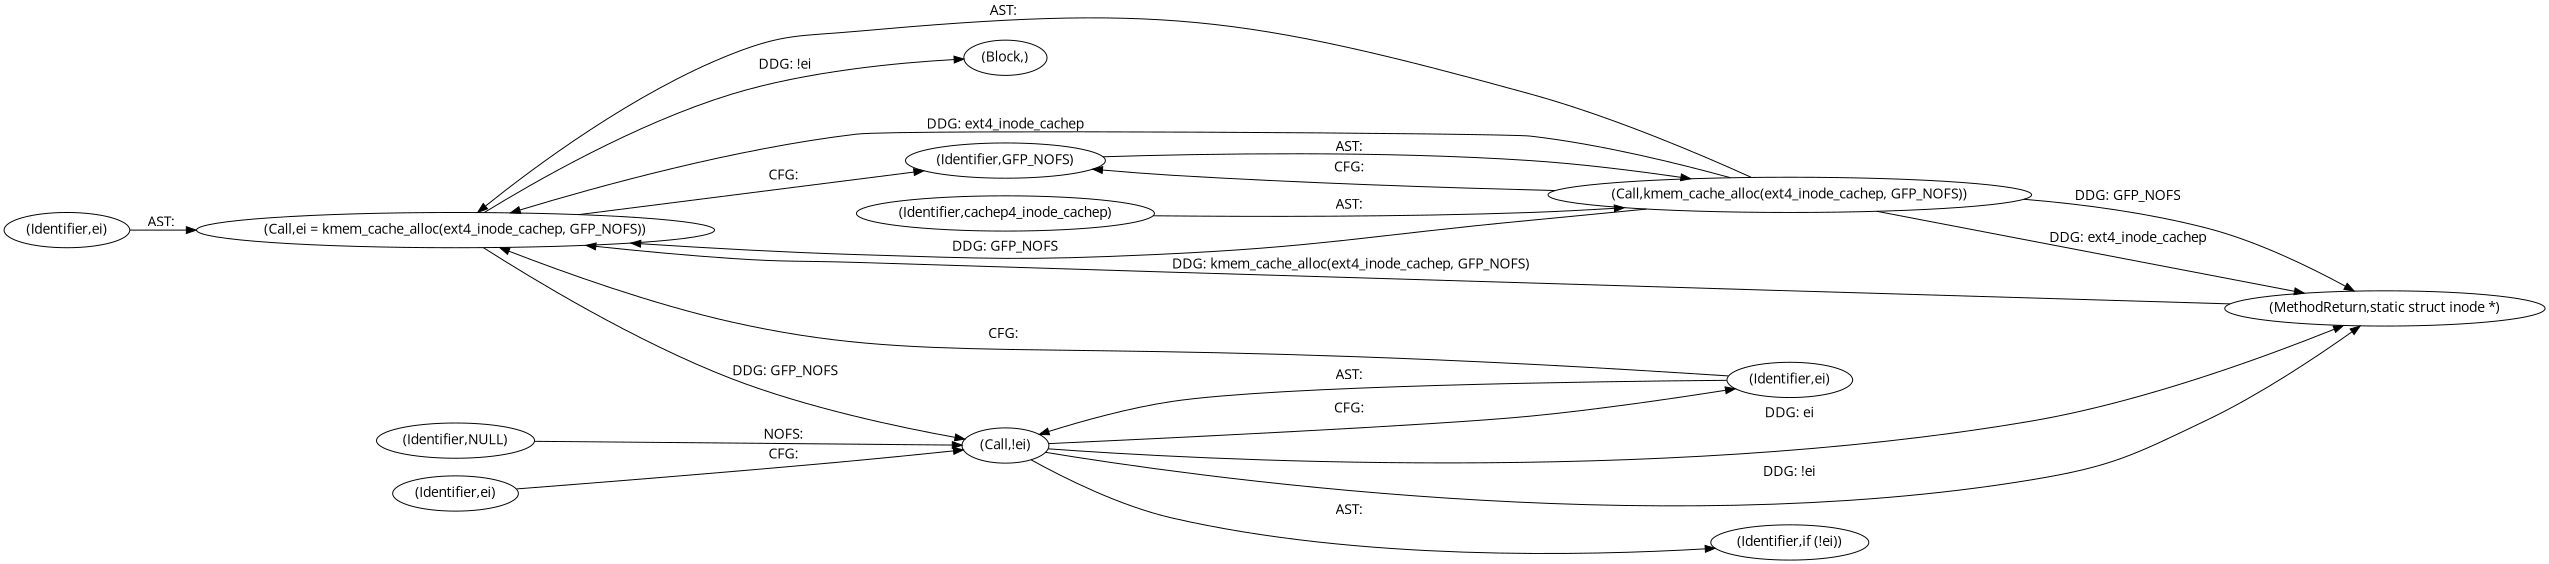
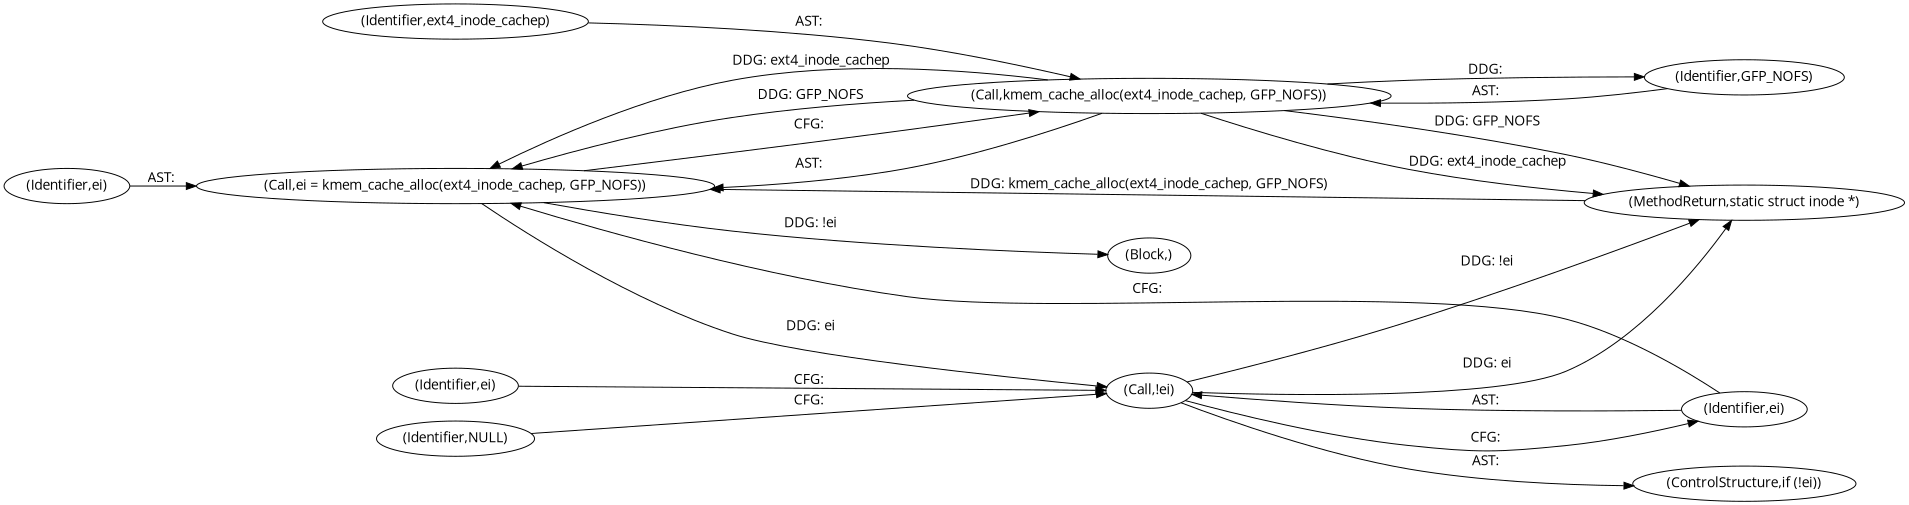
(1351, 168) -> (1488, 70)
(746, 193) -> (807, 143)
(1005, 213) -> (456, 22)
(786, 372) -> (811, 327)
(786, 435) -> (811, 401)
(1790, 542) -> (1744, 484)
